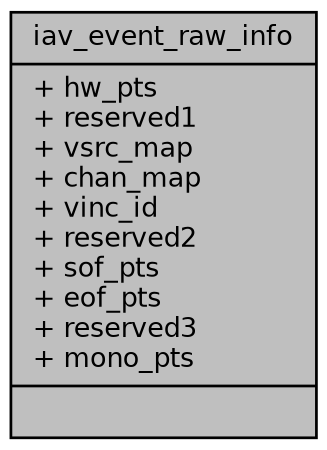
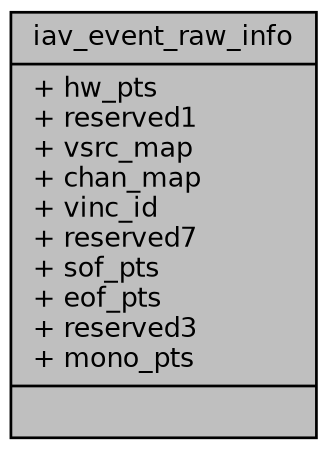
(116, 239) -> (116, 239)
